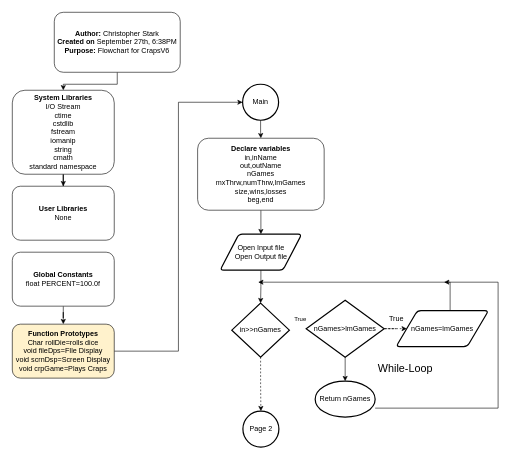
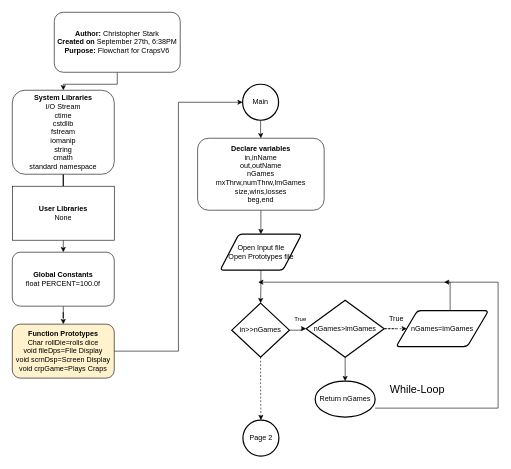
(63, 180) -> (63, 182)
(63, 213) -> (63, 213)
none -> (63, 246)
(261, 252) -> (261, 252)
none -> (302, 330)
(405, 369) -> (417, 390)
(261, 429) -> (261, 438)
